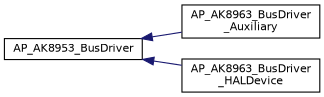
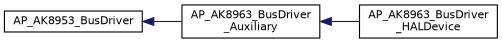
(168, 63) -> (345, 22)
